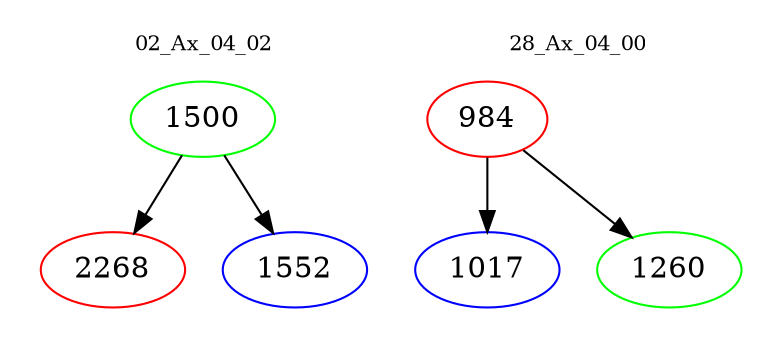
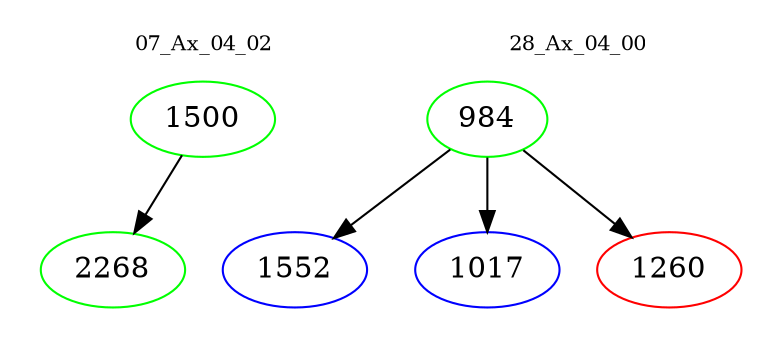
(204, 45) -> (204, 45)
(487, 119) -> (487, 119)
(243, 185) -> (413, 178)
(113, 270) -> (113, 270)
(669, 270) -> (669, 270)
